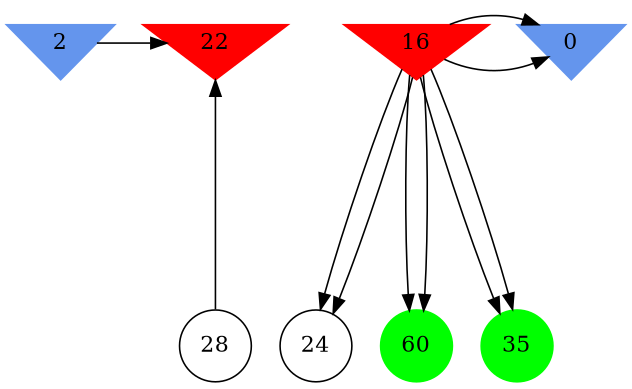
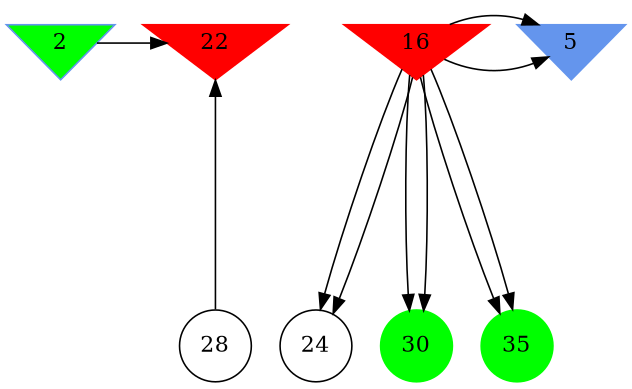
(61, 43) -> (61, 43)
(571, 43) -> (571, 43)
(417, 346) -> (417, 346)
